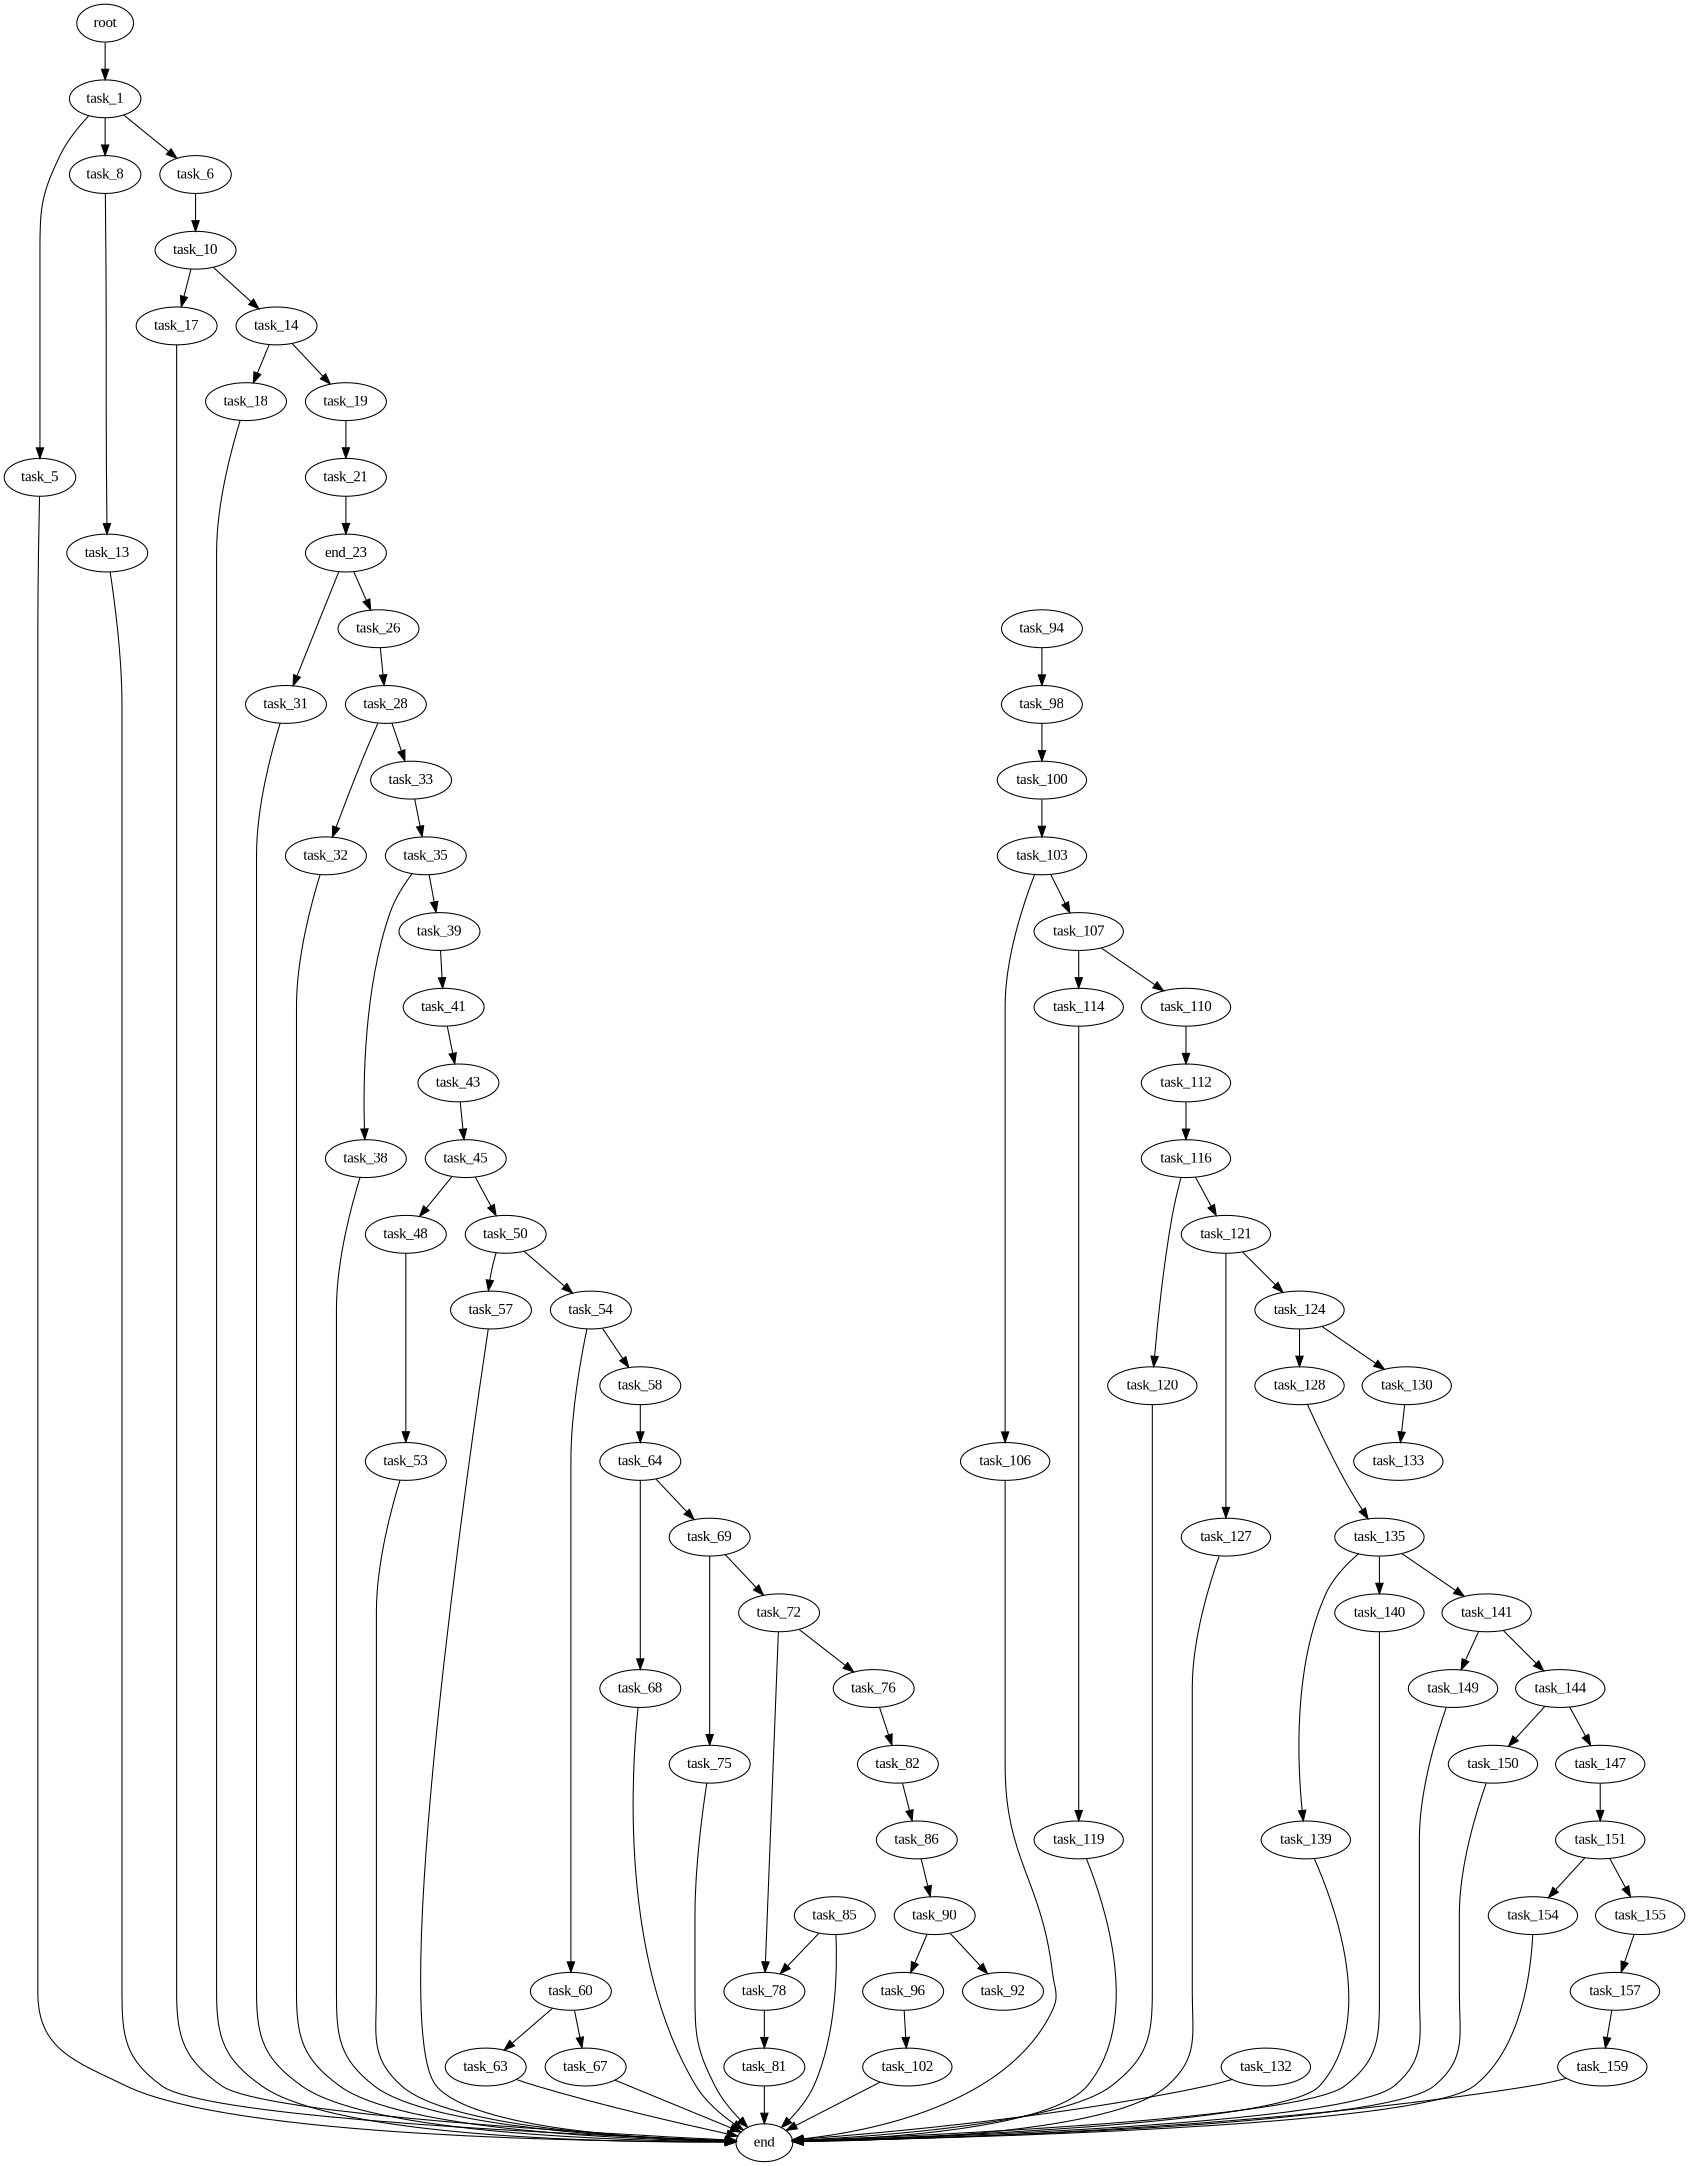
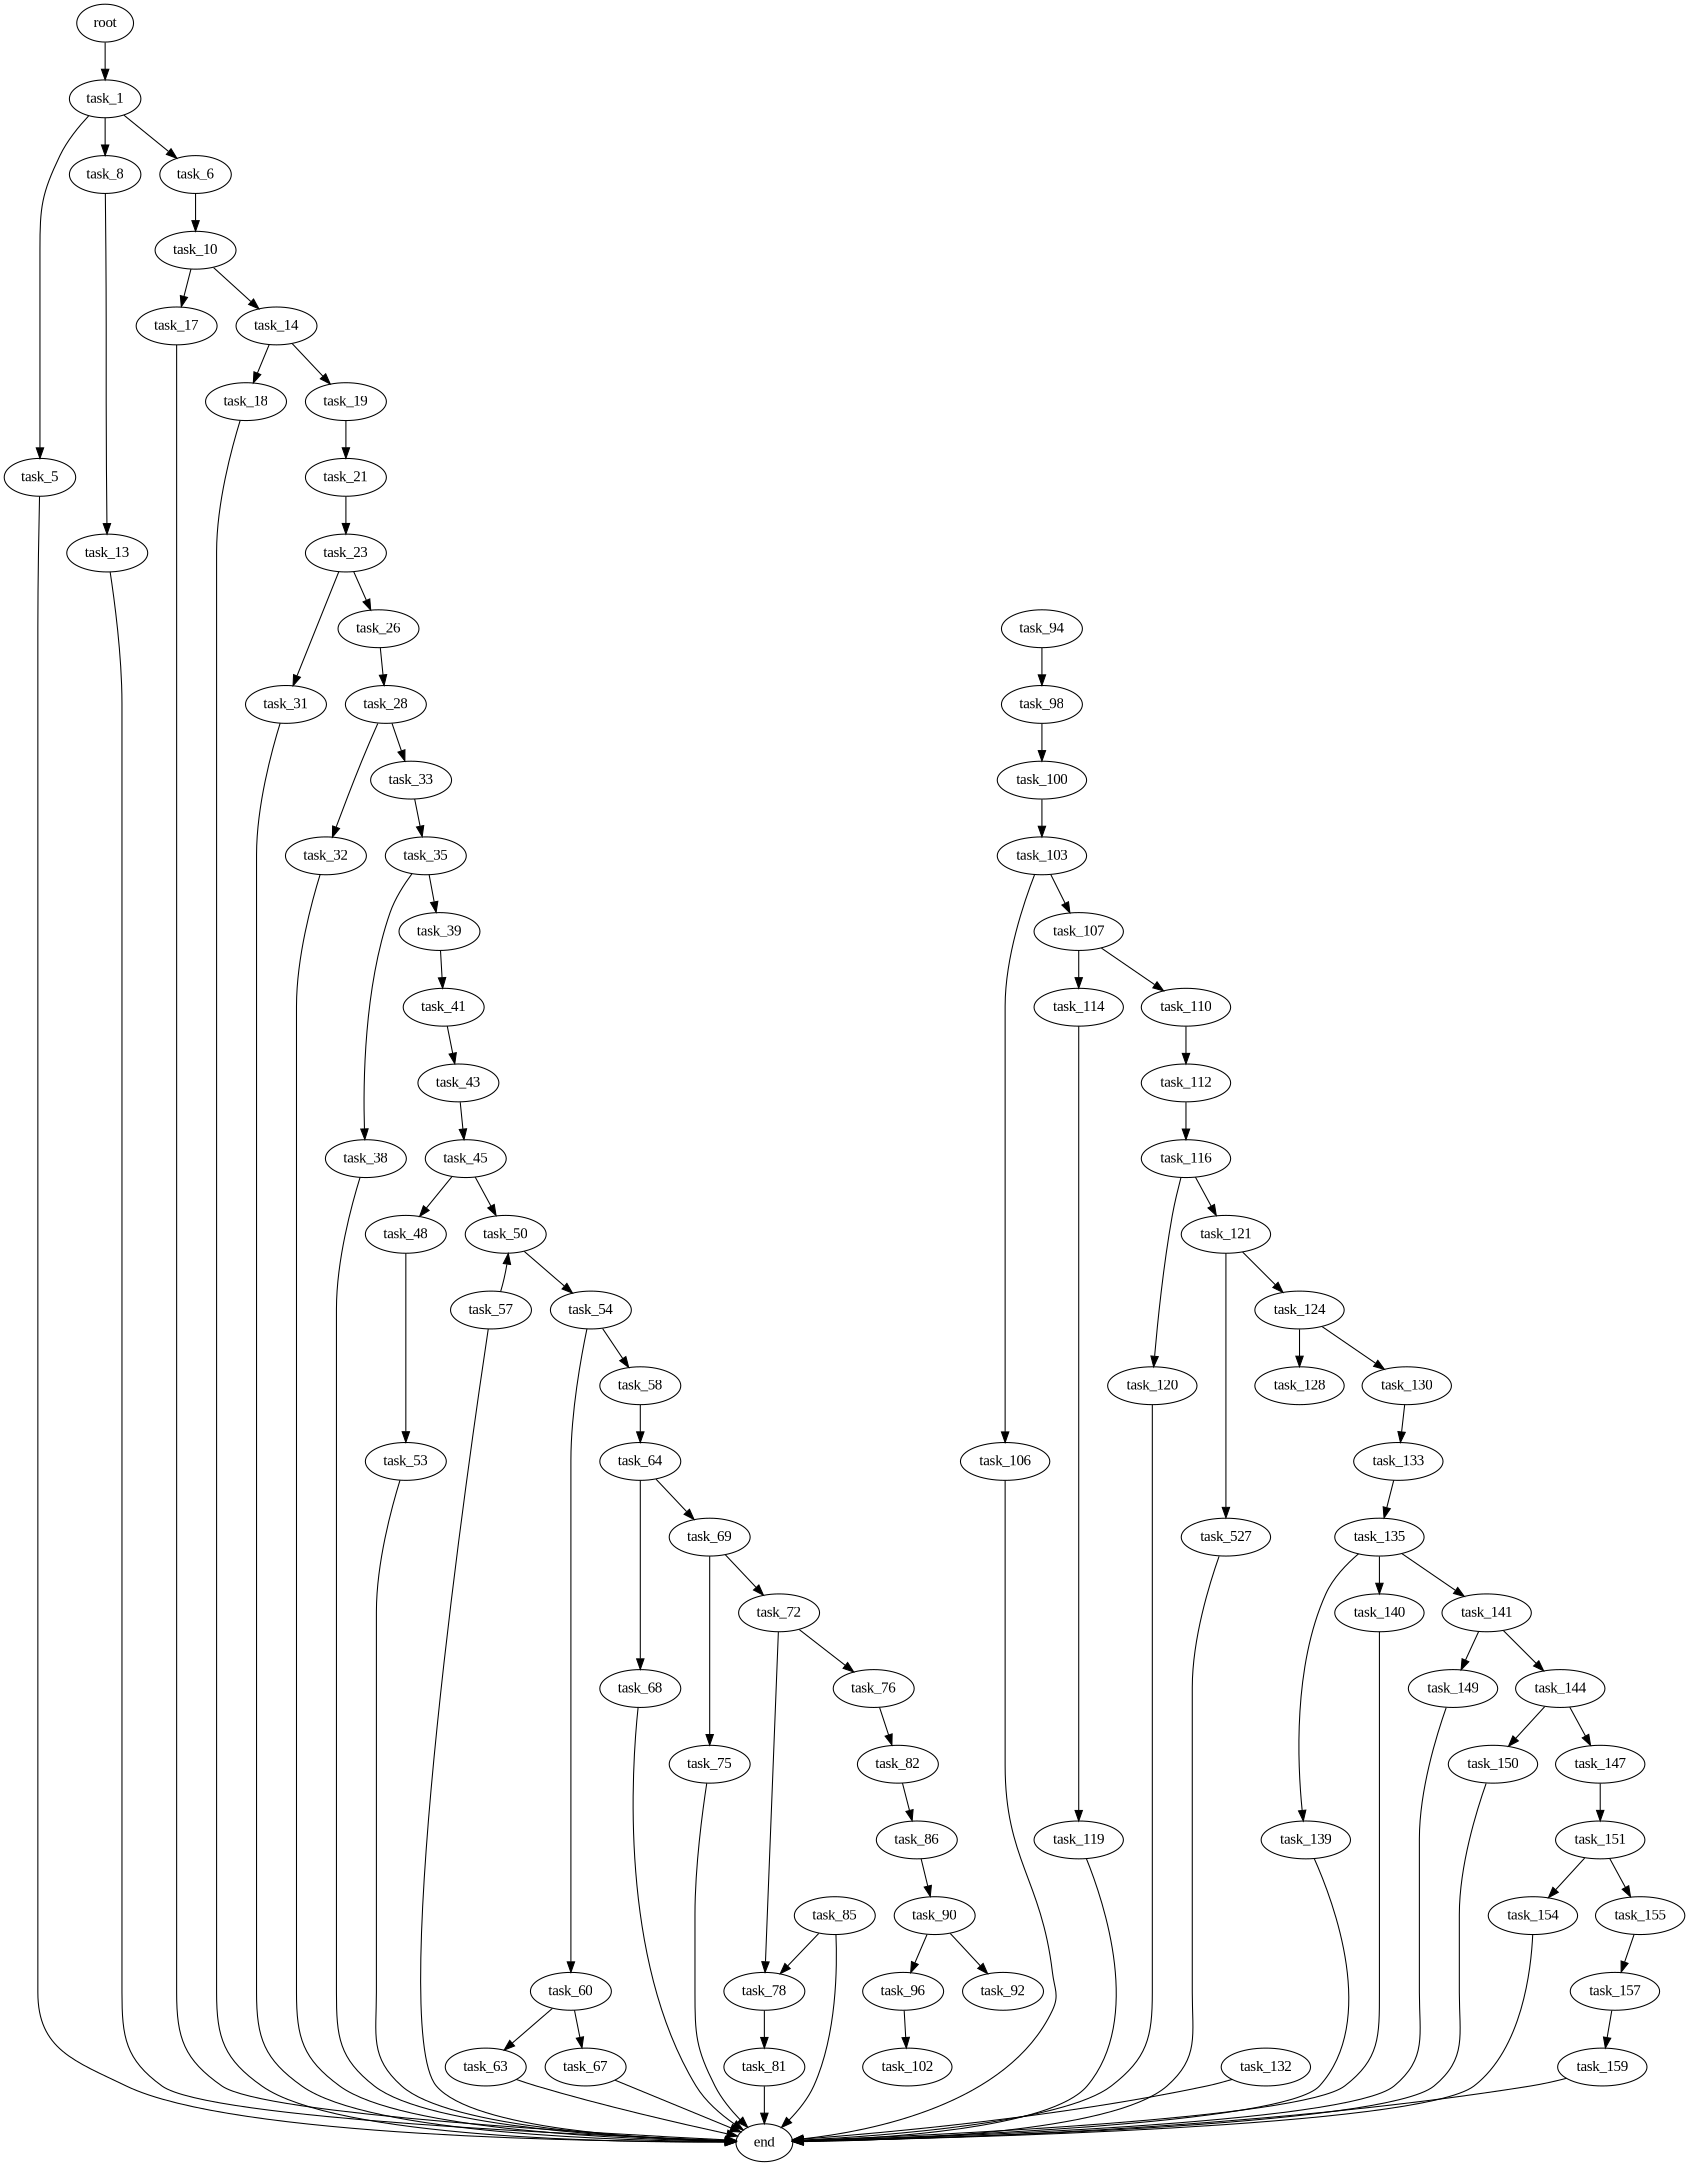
(346, 553) -> (346, 553)
(493, 1266) -> (504, 1278)
(1333, 1458) -> (1390, 1494)
(1226, 1537) -> (1226, 1537)
(838, 2104) -> none
